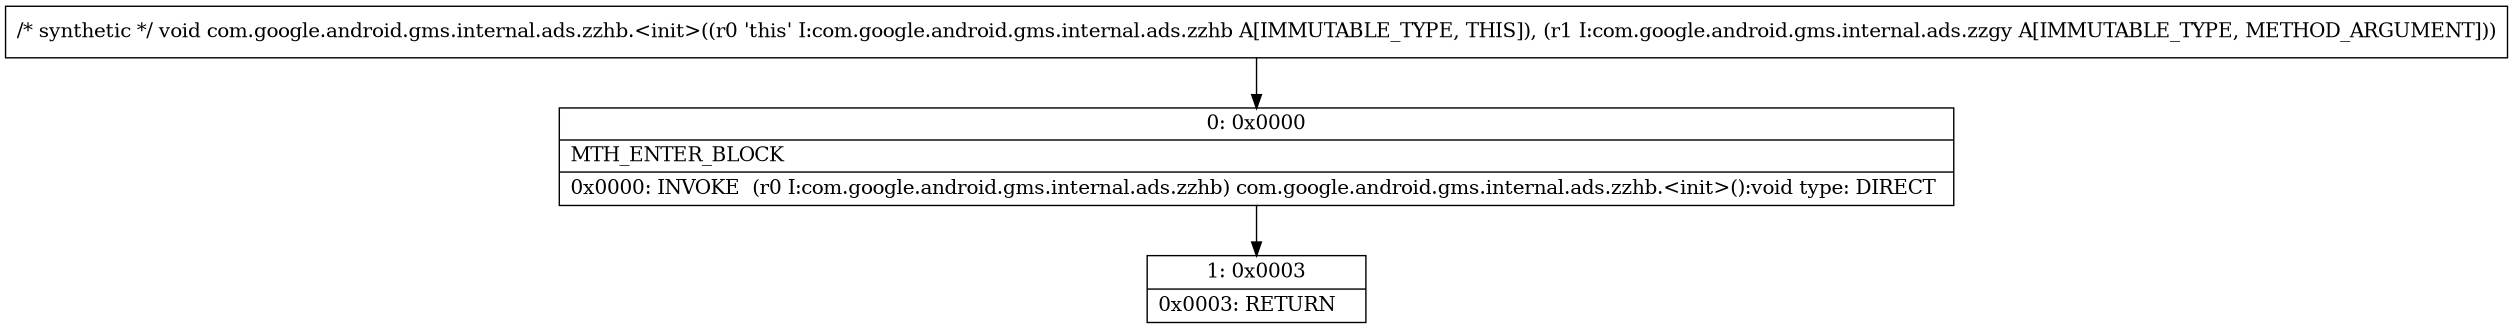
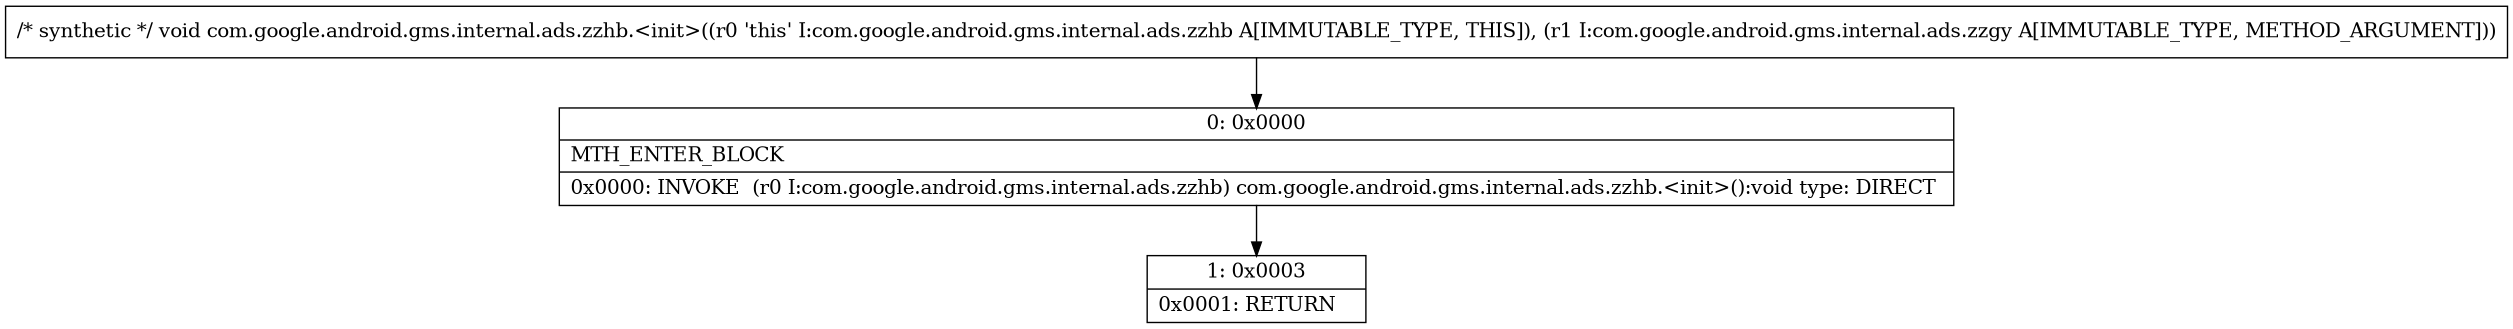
(1257, 305) -> (1257, 305)
